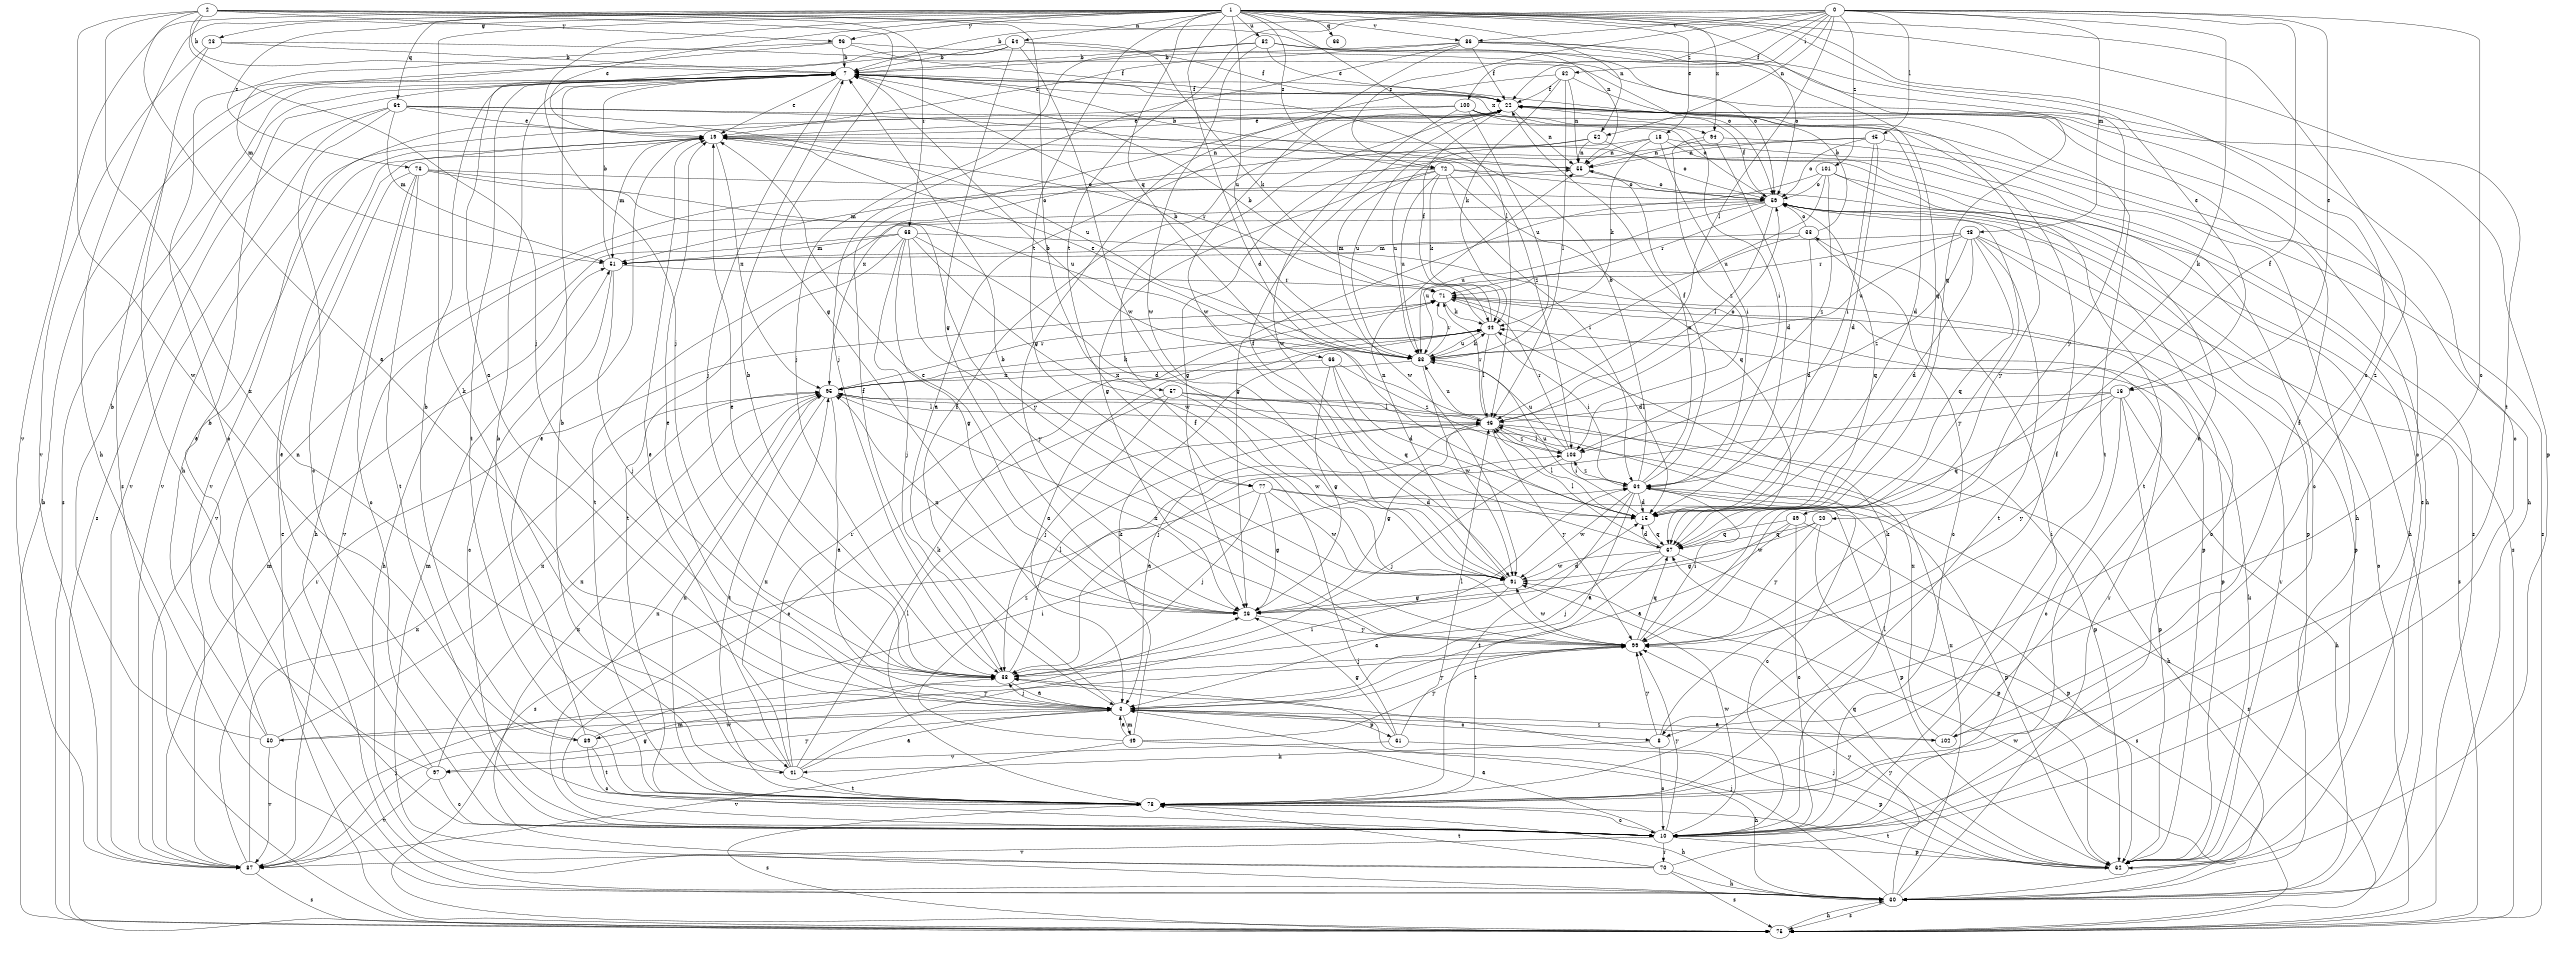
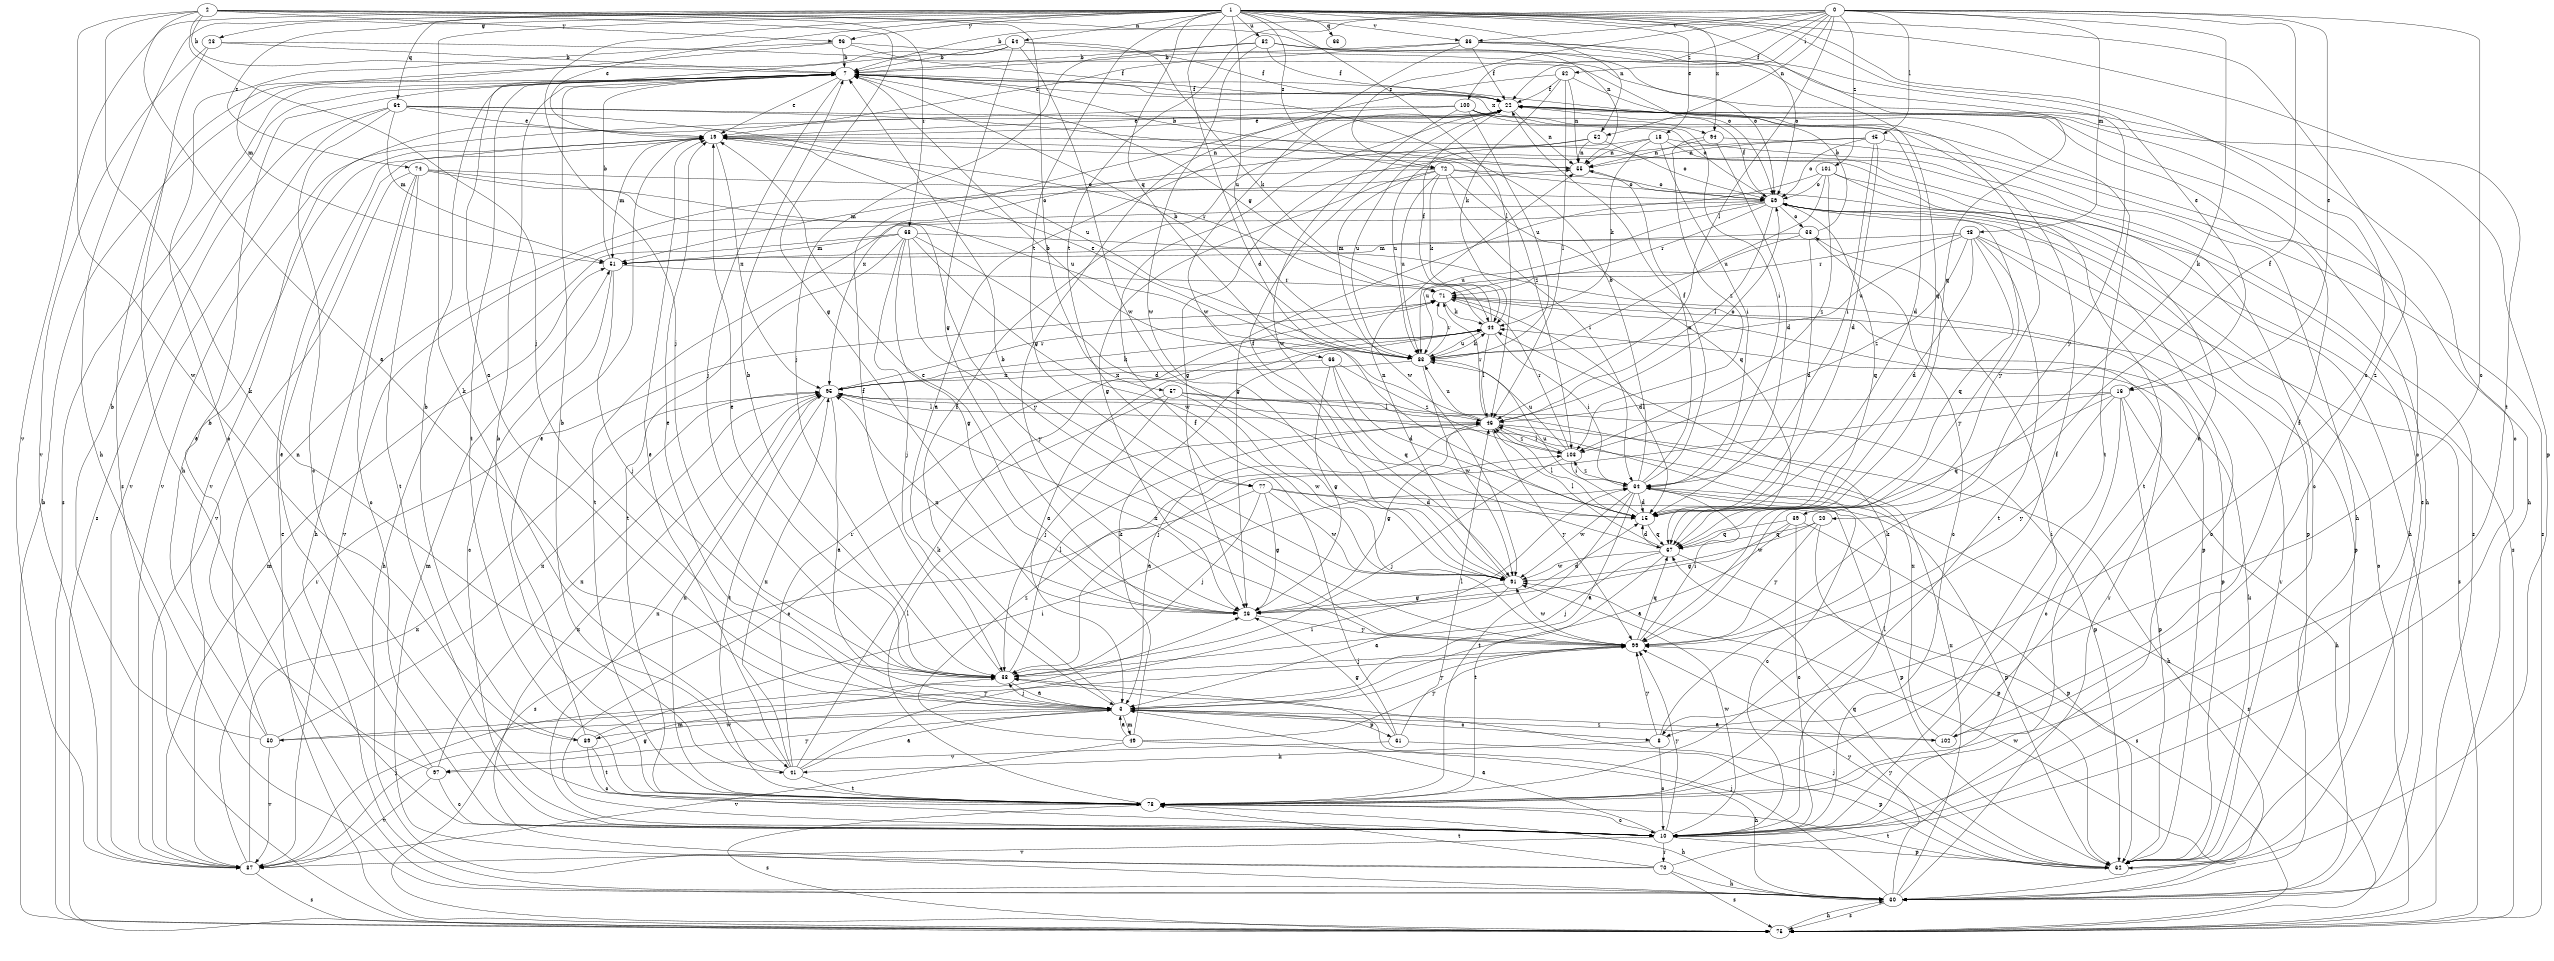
(1341, 74) -> (1341, 74)
(419, 169) -> (419, 169)
(945, 182) -> none
(1250, 201) -> (1250, 201)
(1798, 214) -> (1790, 216)
(250, 392) -> (250, 392)
